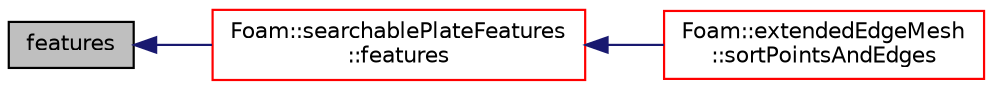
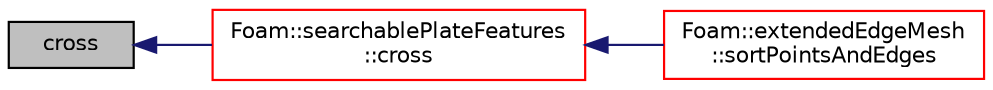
(71, 45) -> (71, 45)
(399, 45) -> (399, 45)
